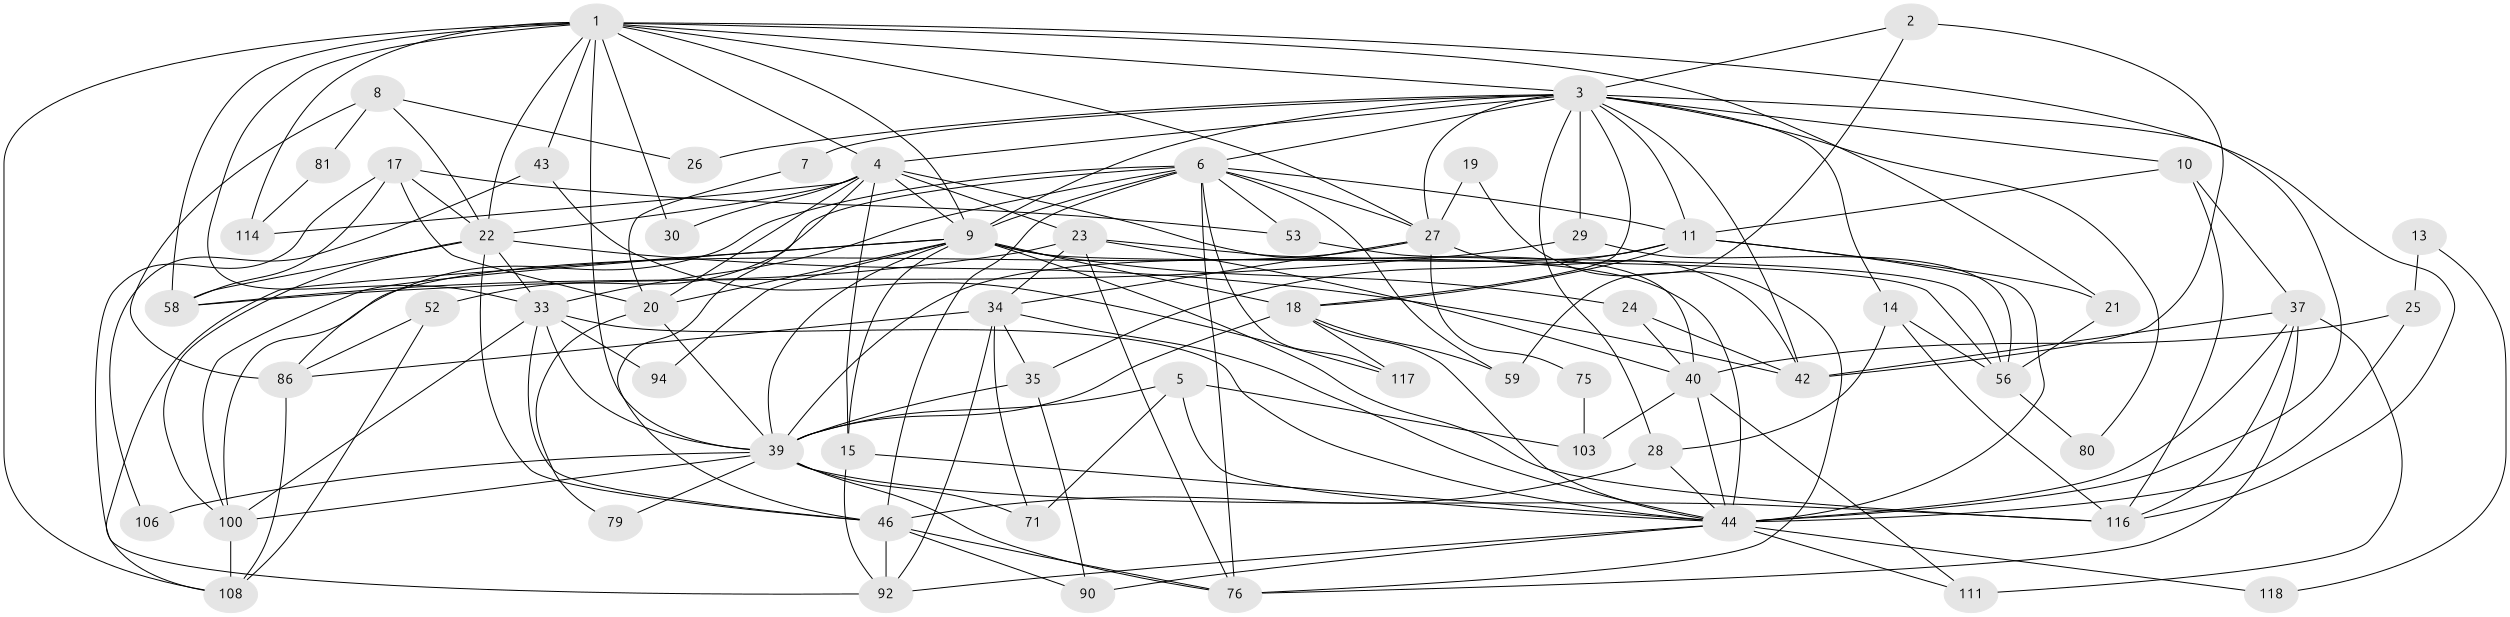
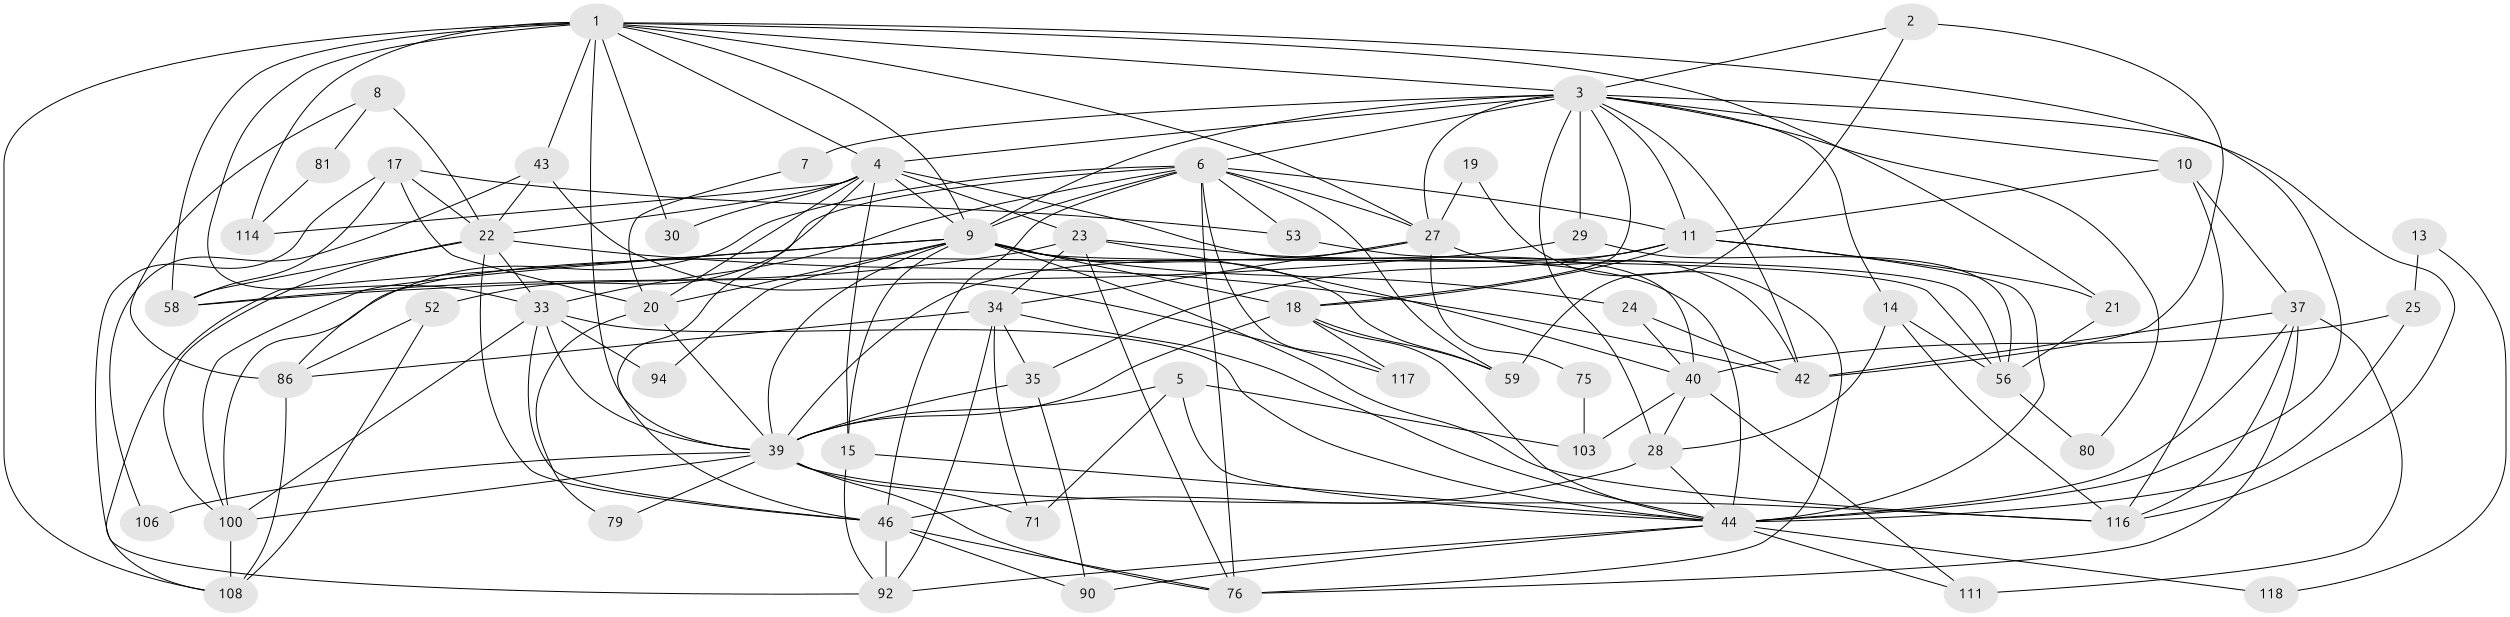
(523, 116) -> (515, 201)
(695, 165) -> none
none -> (1358, 315)
(1711, 451) -> (1675, 416)
